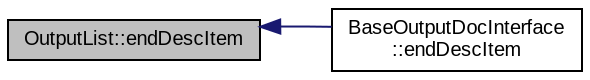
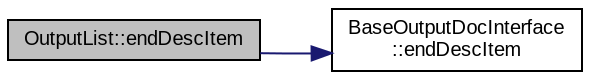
(306, 27) -> (286, 53)
